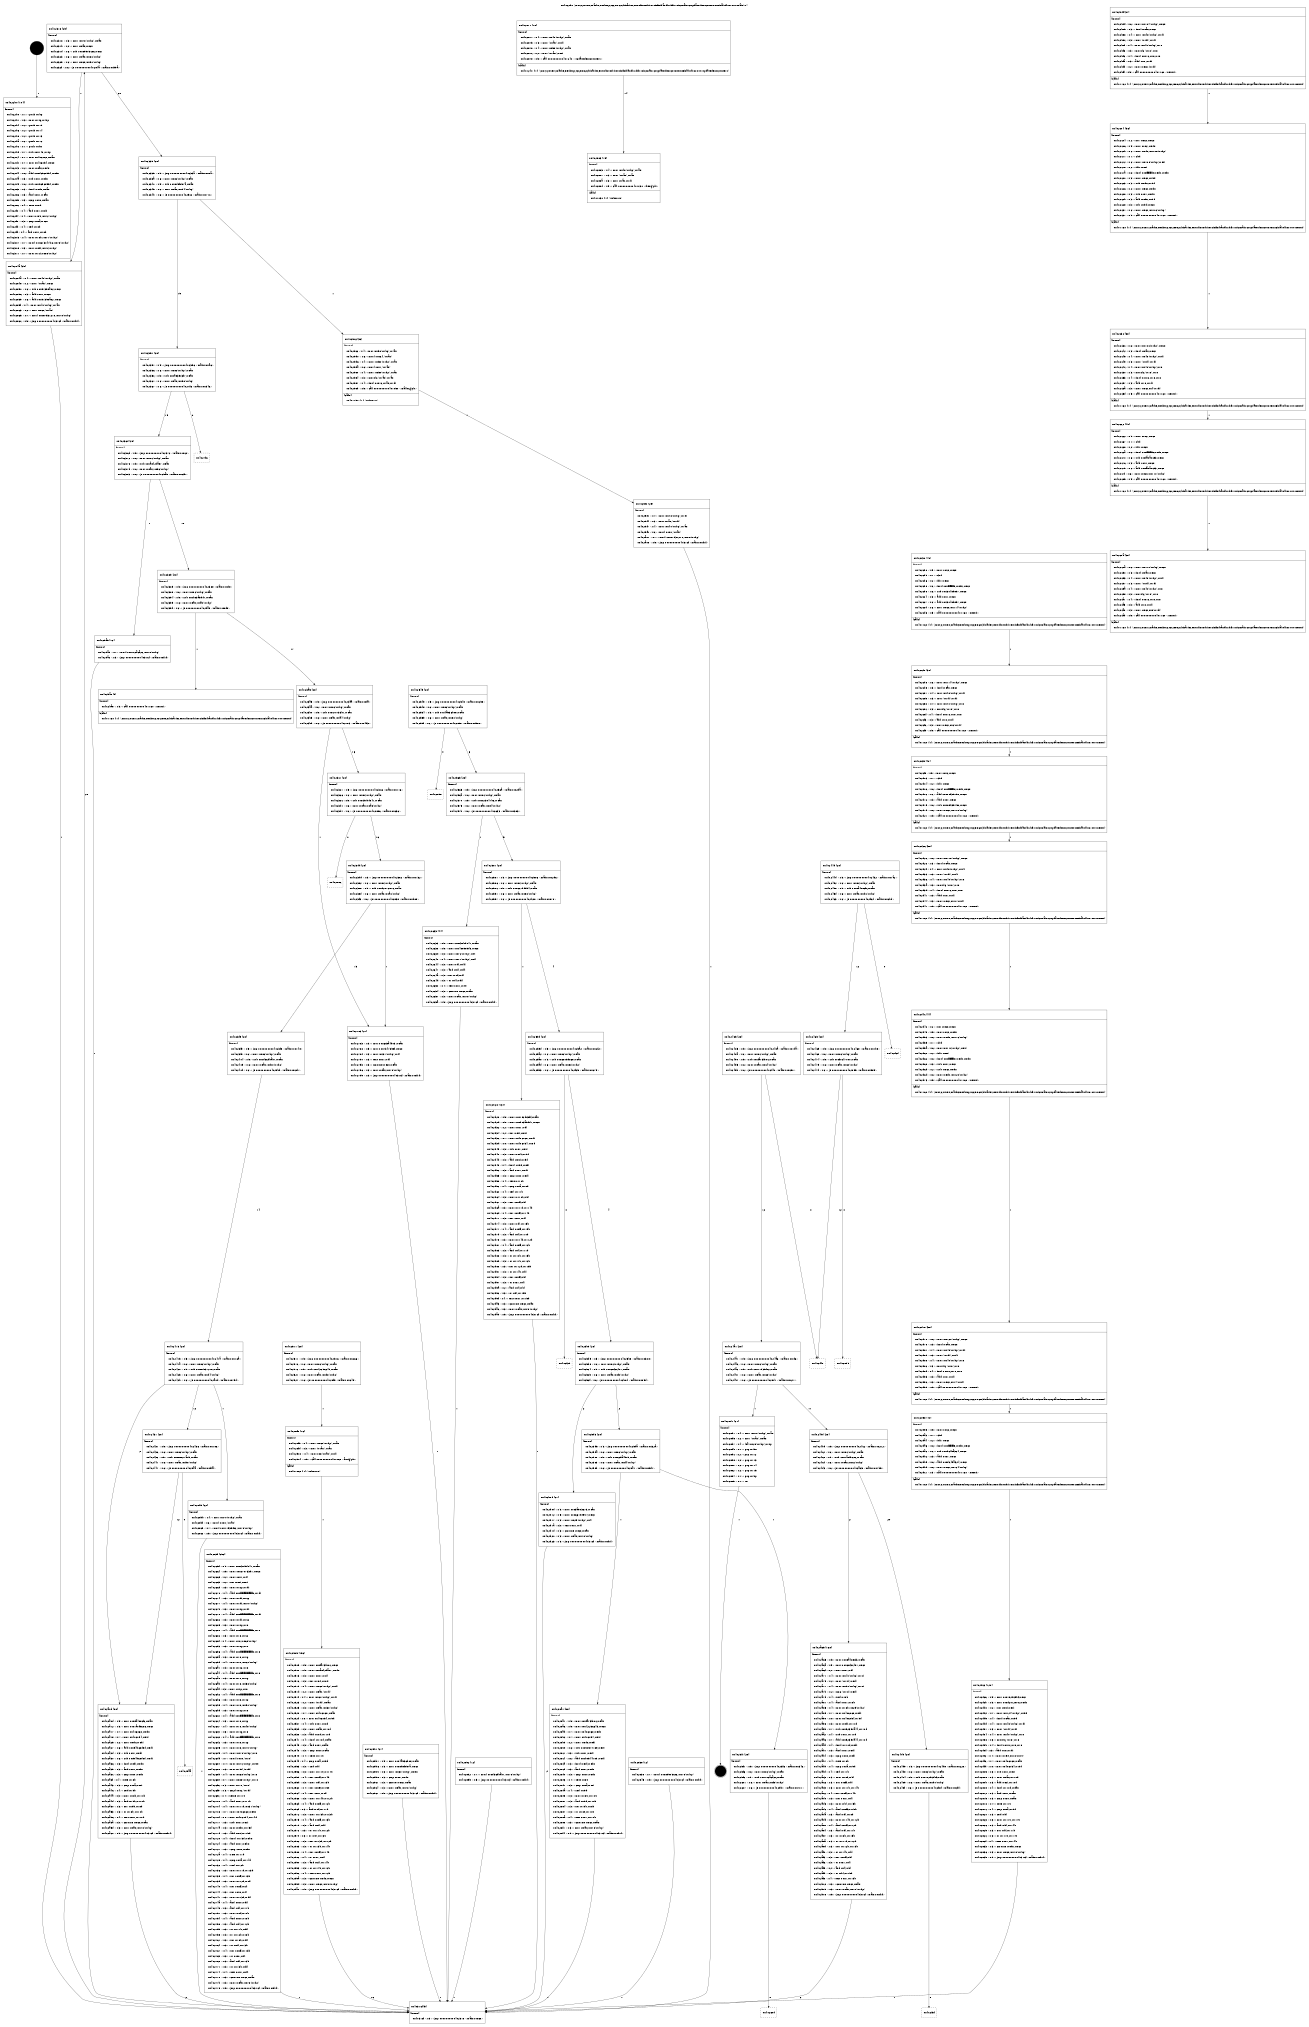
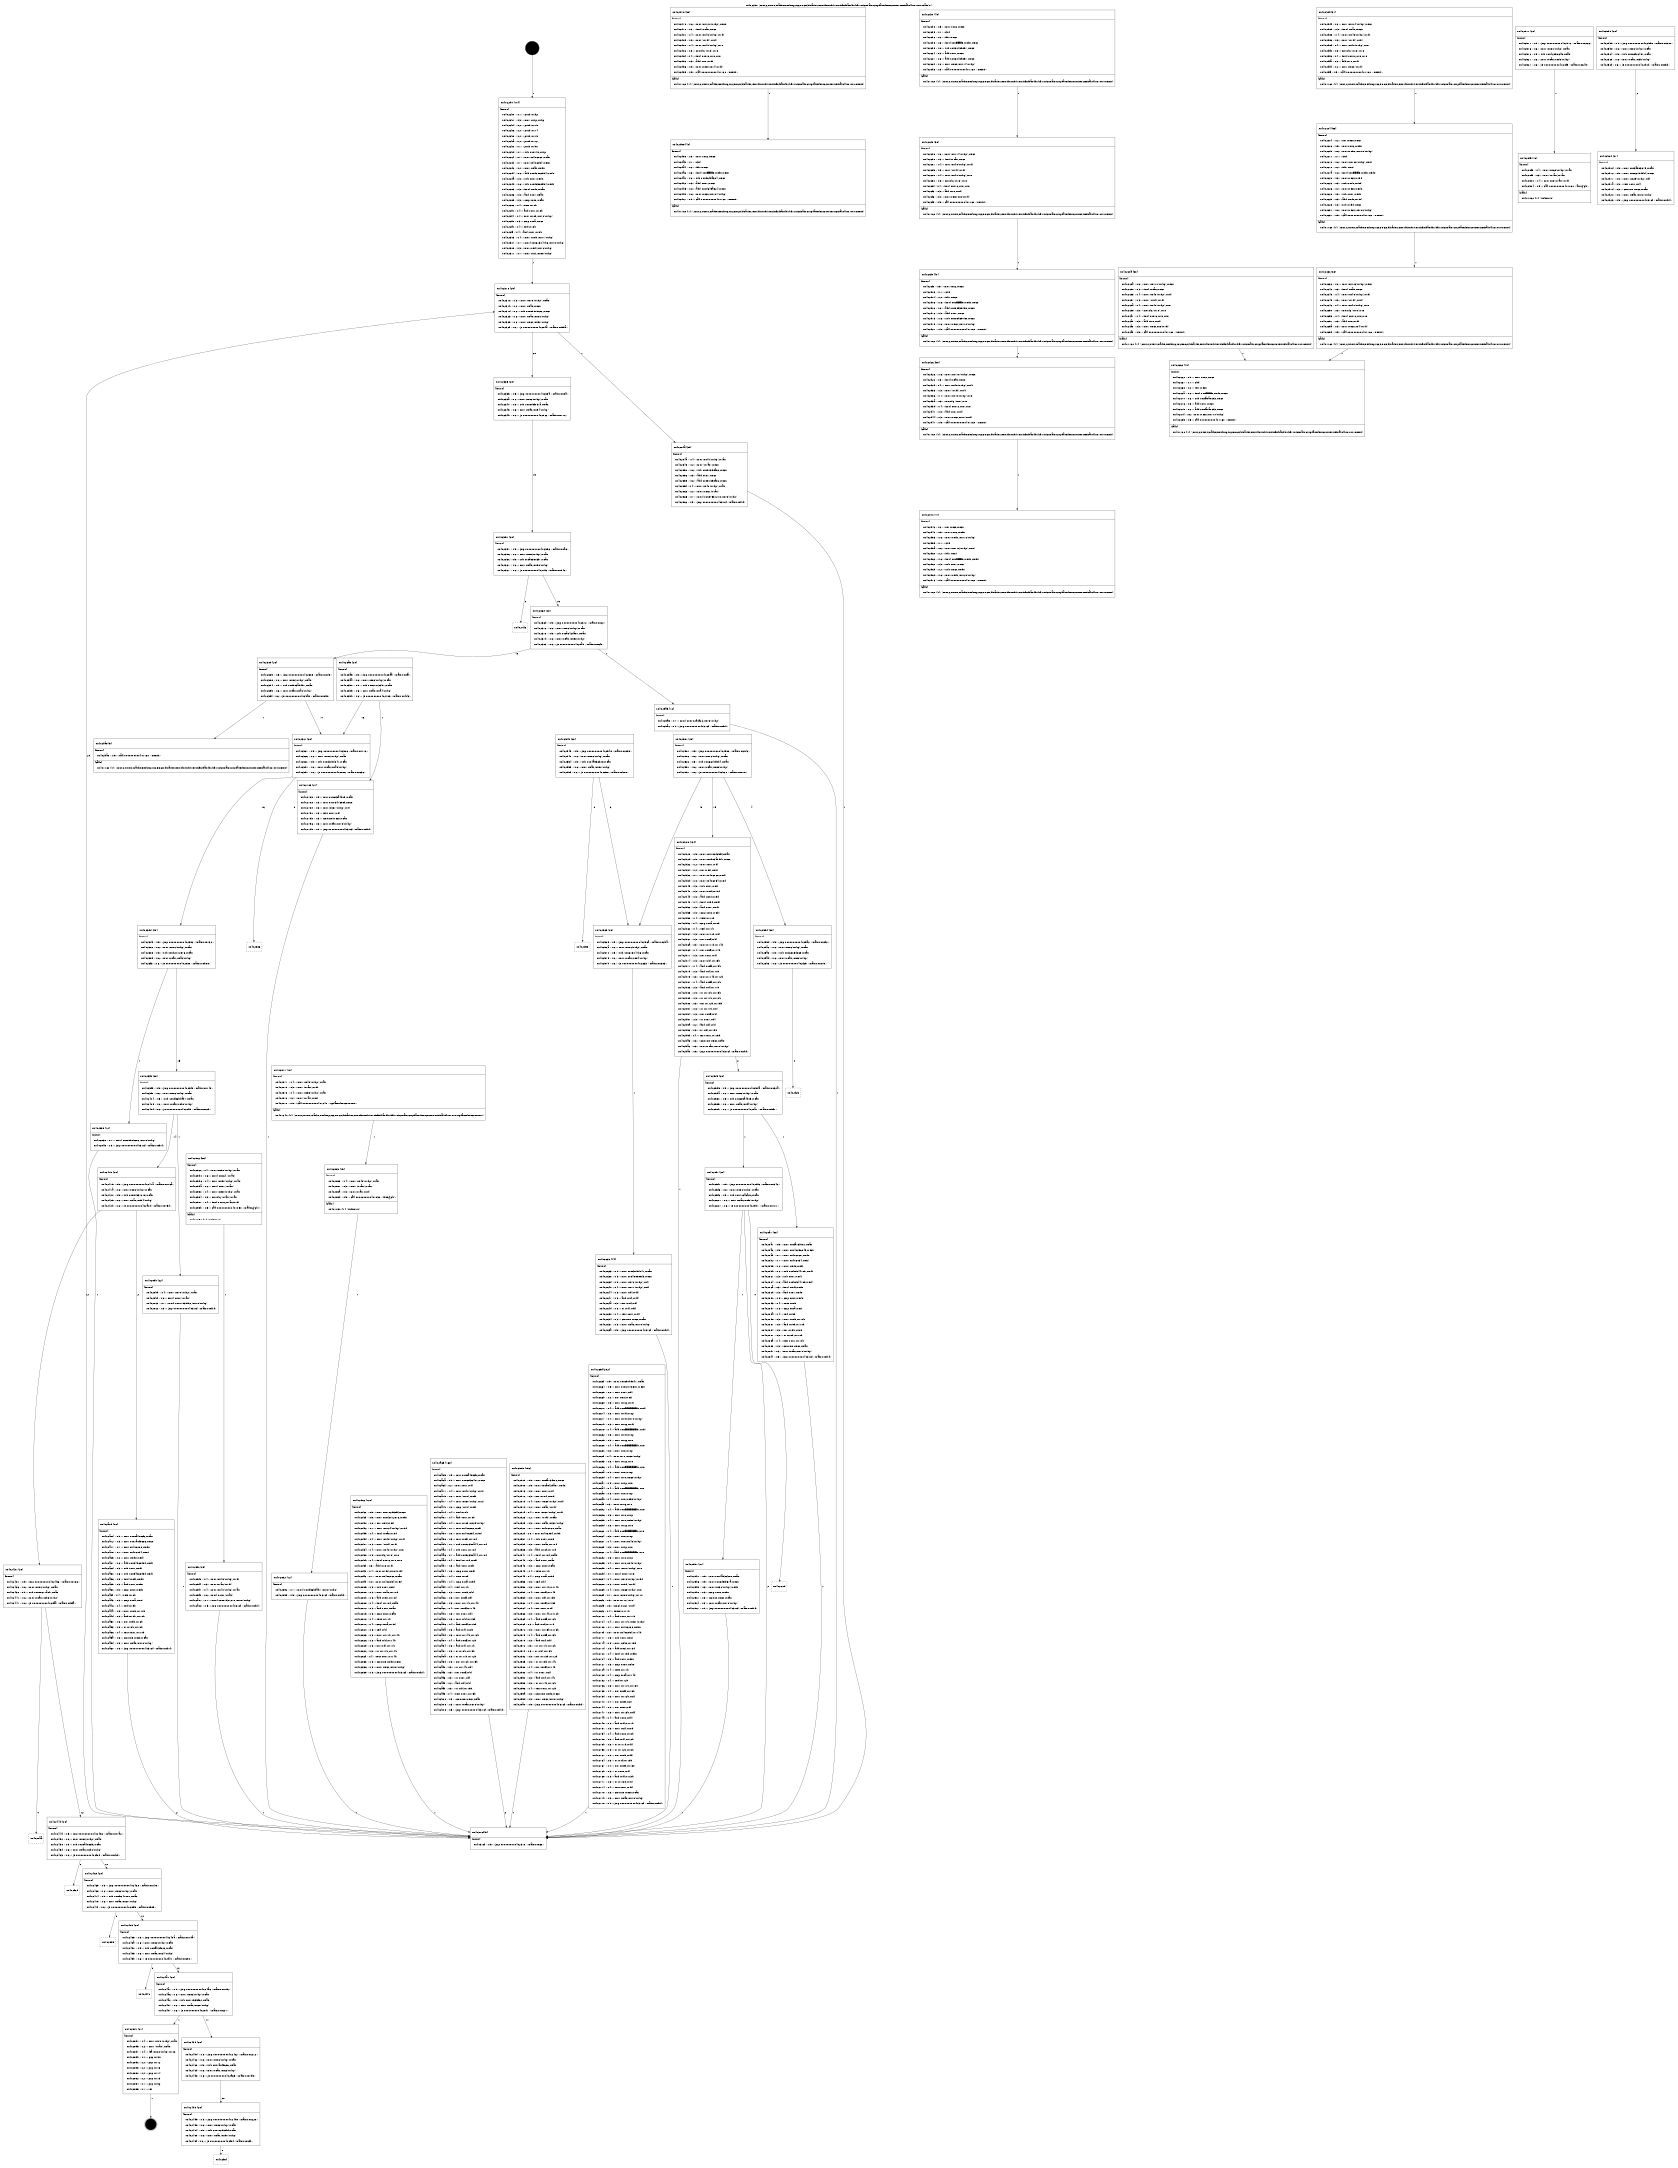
(626, 94) -> (374, 1137)
(271, 266) -> none
none -> (532, 270)
(1208, 522) -> (1242, 354)
(272, 647) -> (313, 717)
(503, 838) -> (668, 849)
(385, 964) -> (142, 1043)
(523, 967) -> (715, 807)
(589, 1208) -> none
(1009, 1209) -> none
(828, 1216) -> (140, 1916)
none -> (733, 1384)
none -> (335, 1393)
(618, 1406) -> (737, 1063)
(226, 1441) -> (179, 1194)
(849, 1557) -> none
(322, 1561) -> none
(1009, 1584) -> none
(162, 1588) -> (61, 1712)
(545, 1799) -> (766, 1613)
(372, 1997) -> (513, 1813)
